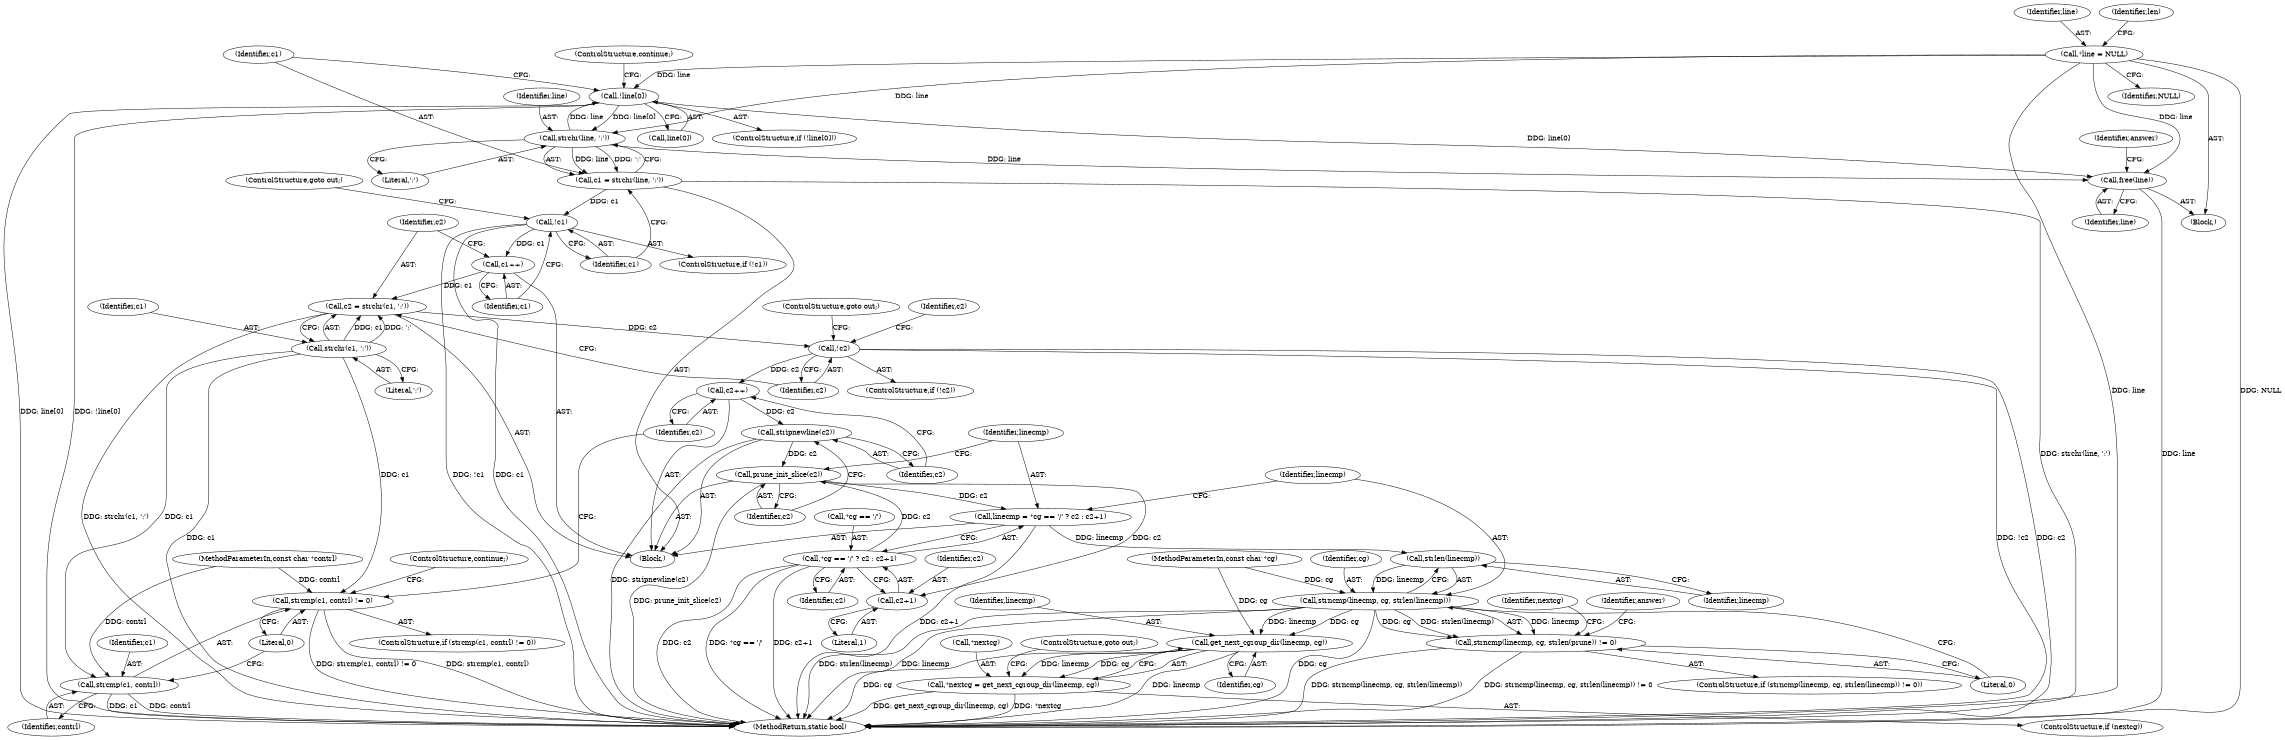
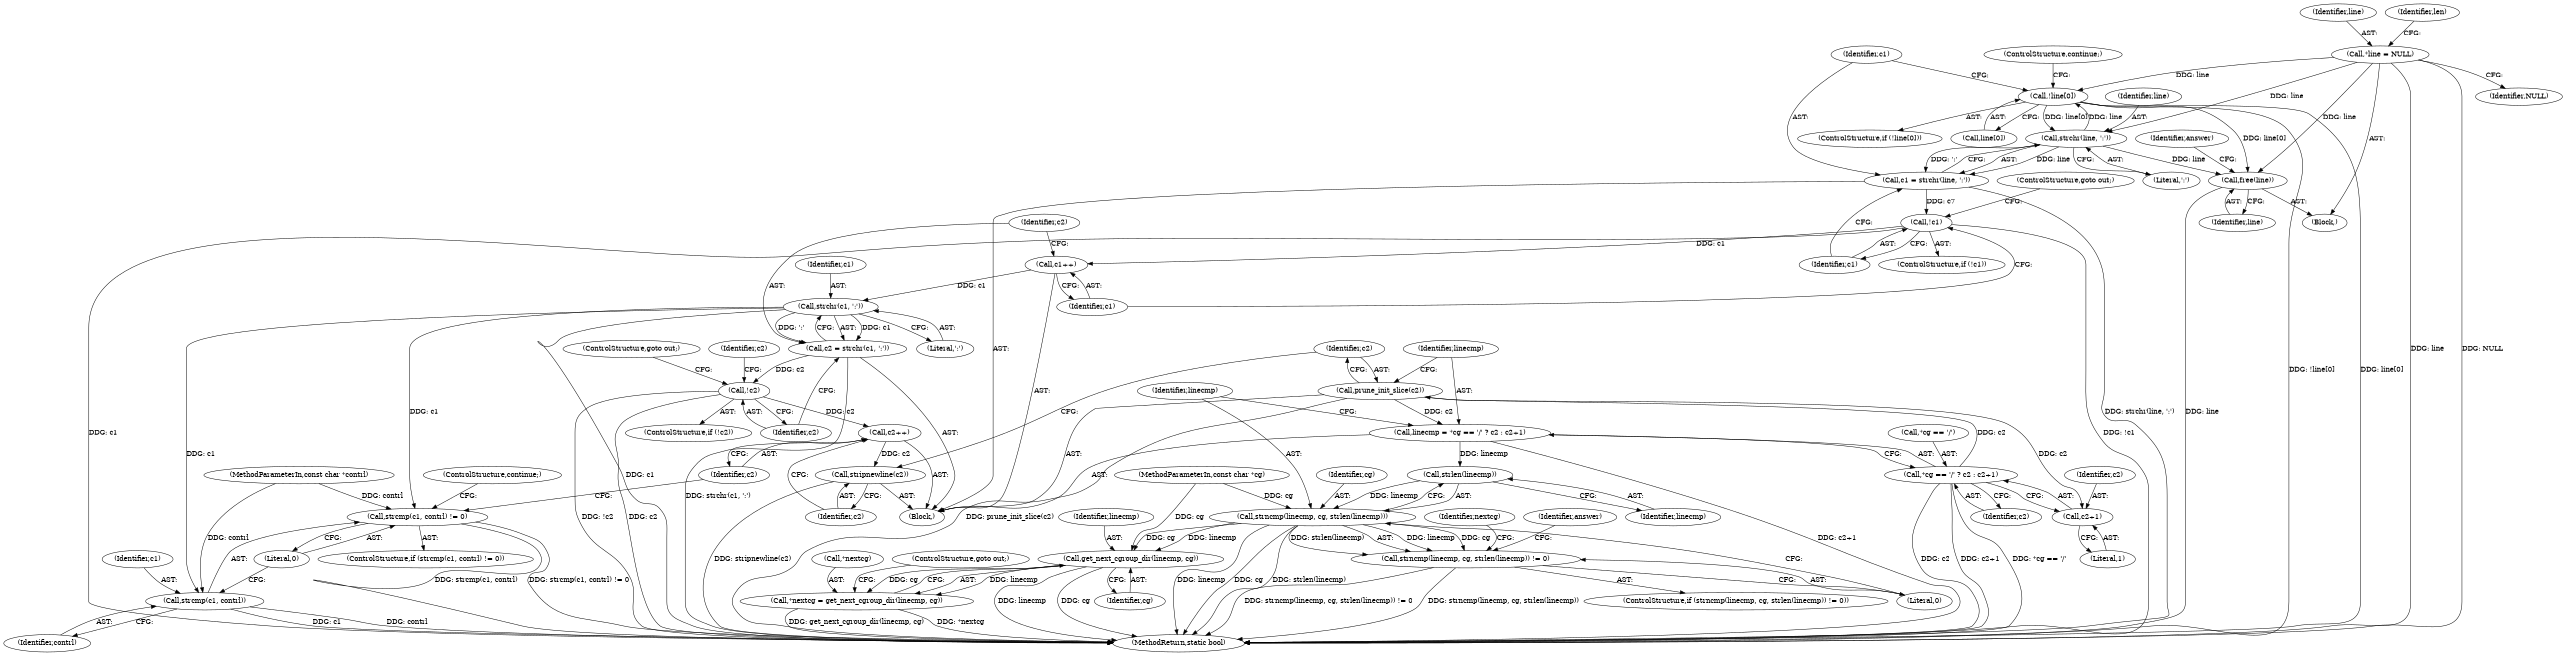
(605, 202) -> (1941, 202)
(438, 285) -> (949, 285)
(789, 452) -> none
(1536, 643) -> (1466, 559)
(2092, 727) -> none
